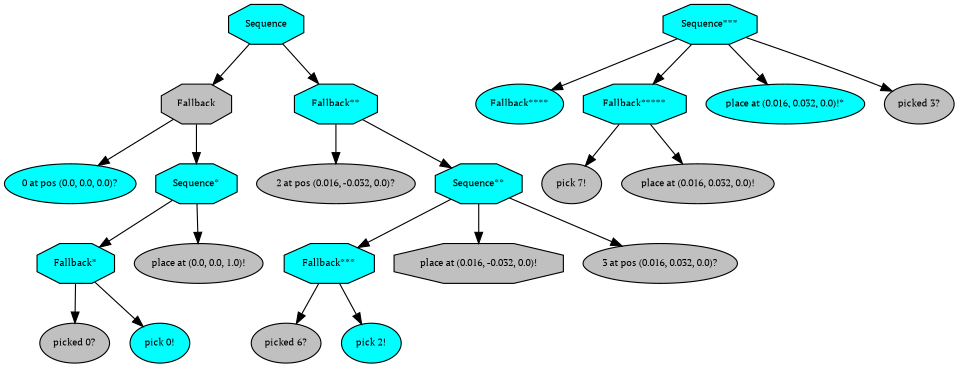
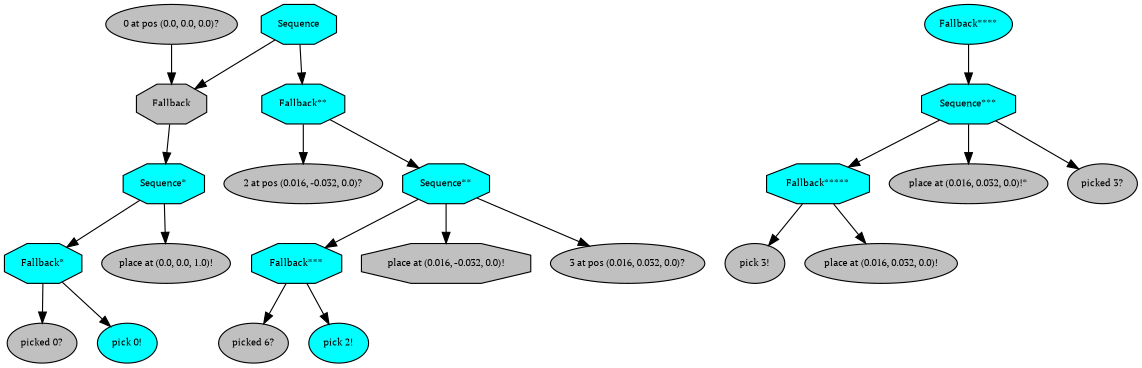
(620, 62) -> (969, 59)
(785, 104) -> (969, 184)
(141, 139) -> (172, 59)
(70, 184) -> (172, 24)
(572, 184) -> (755, 263)
